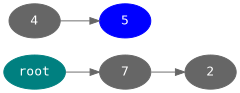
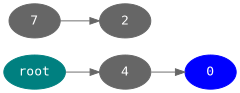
(125, 21) -> (211, 72)
(78, 72) -> (78, 72)
